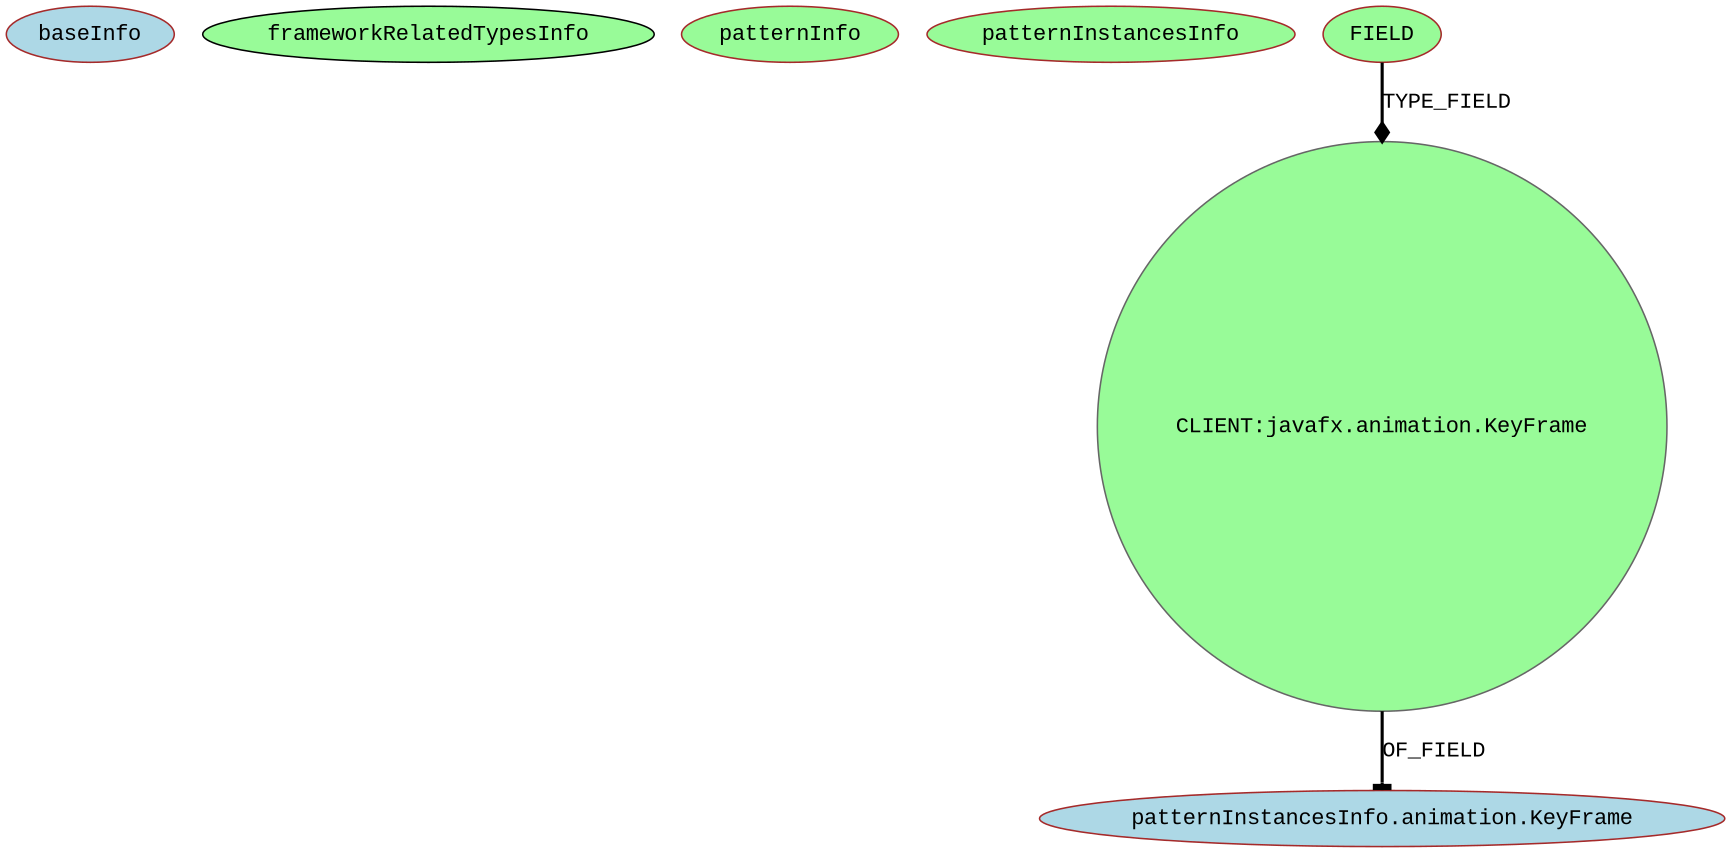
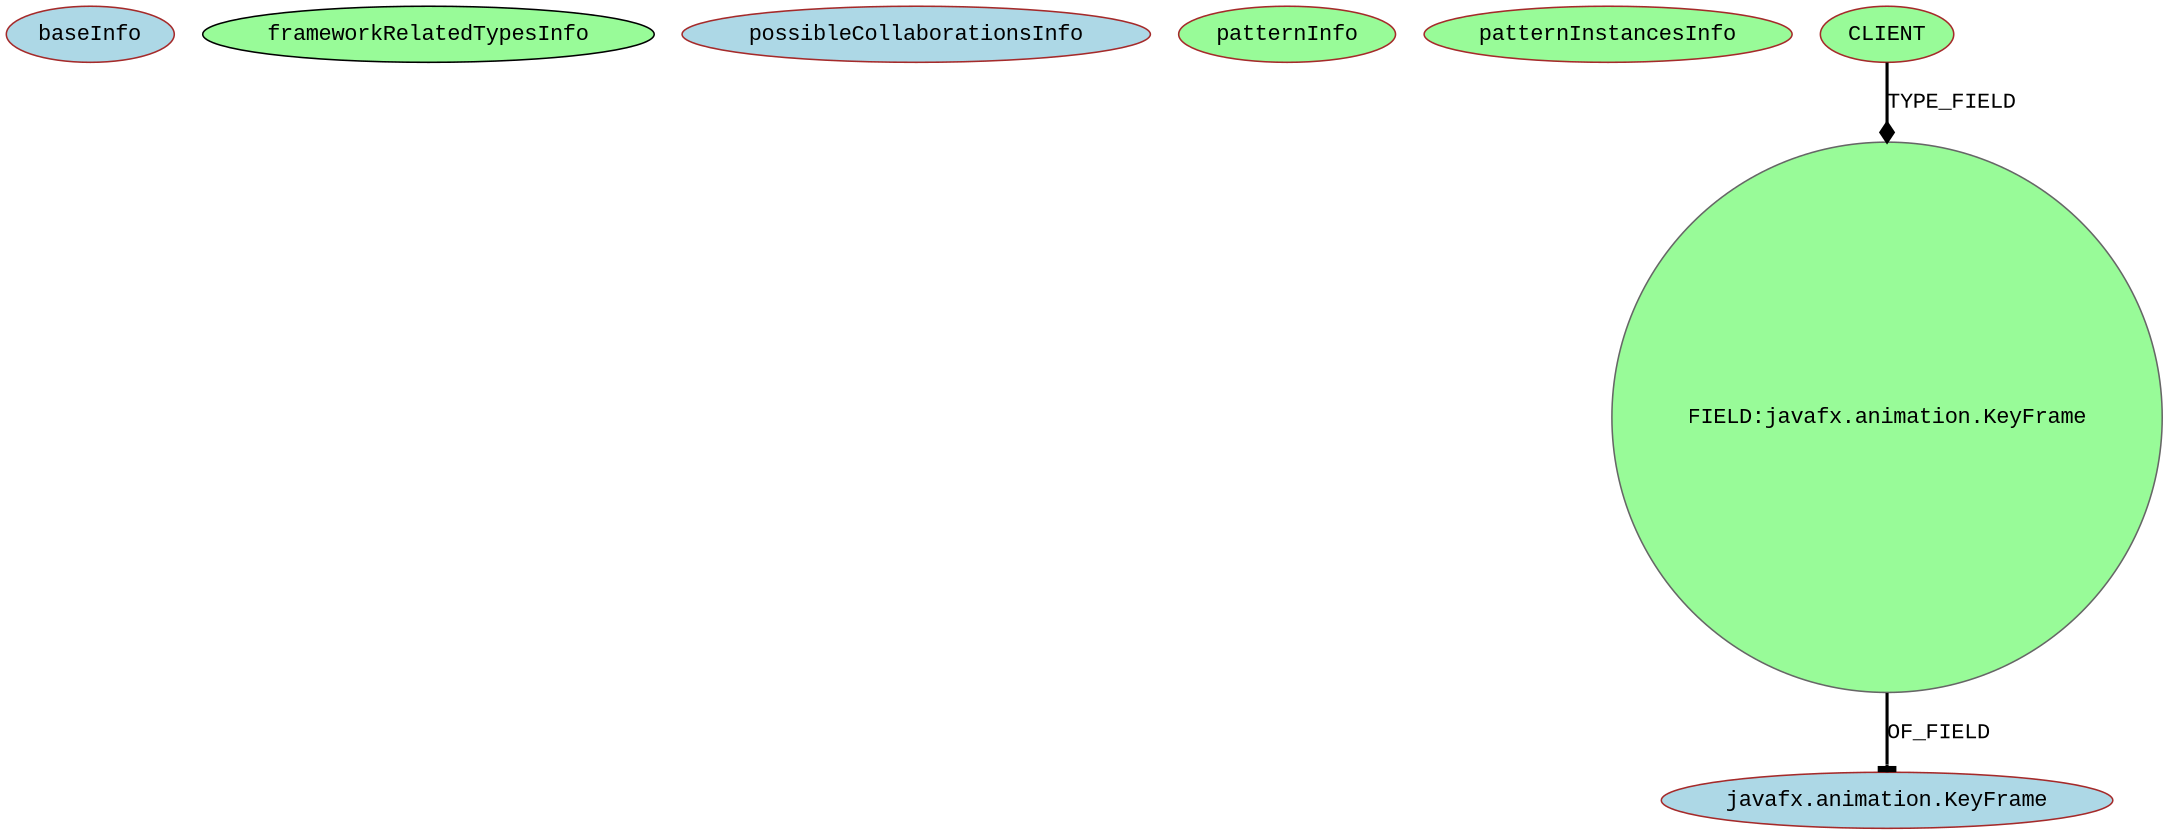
none -> (916, 34)
(1382, 34) -> (1887, 34)
(1382, 426) -> (1887, 417)
(1382, 819) -> (1887, 800)
